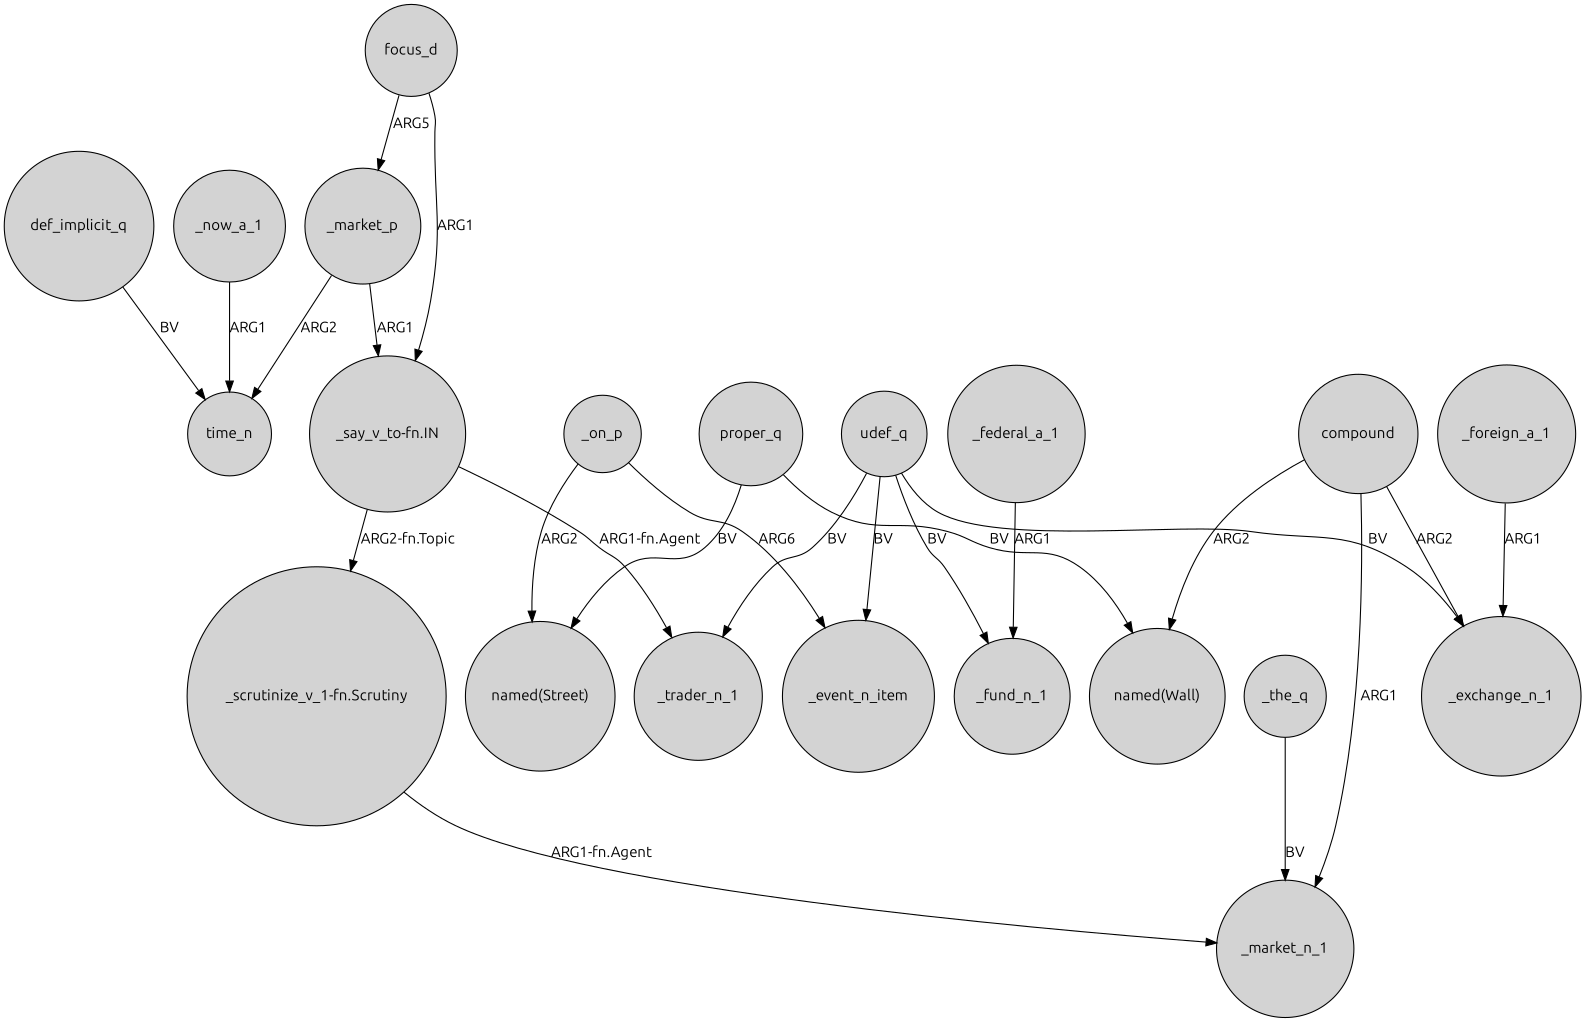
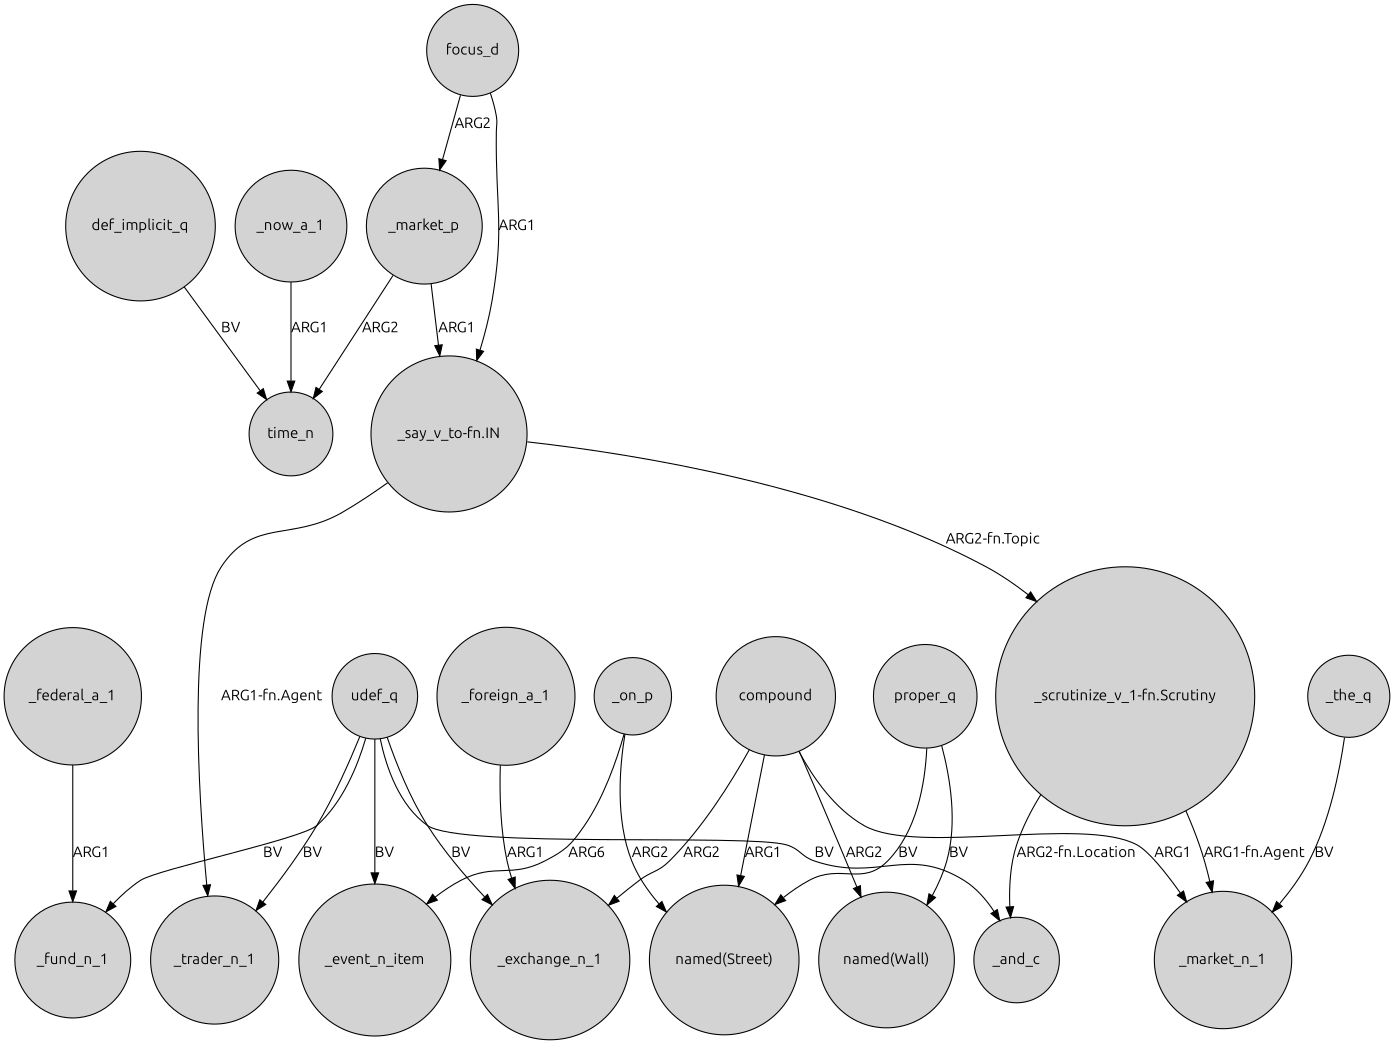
(412, 124) -> (473, 124)
none -> (753, 815)
none -> (1017, 960)
